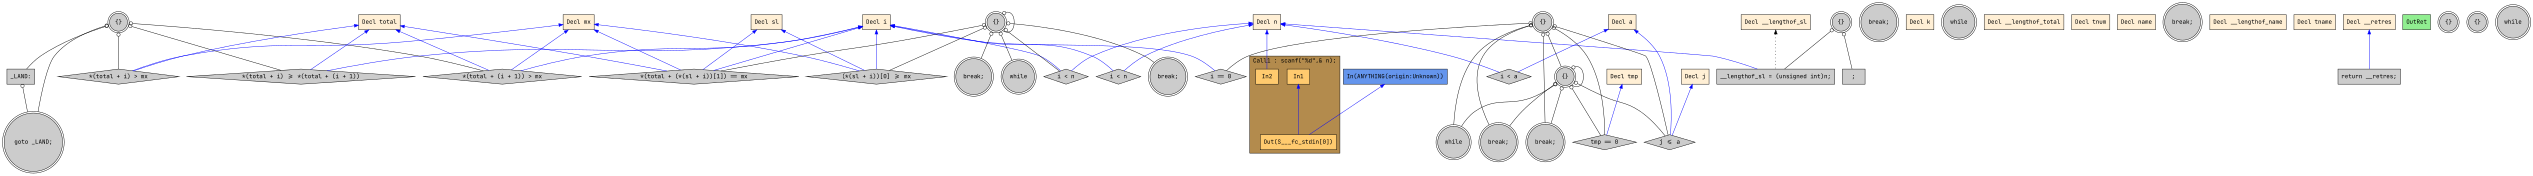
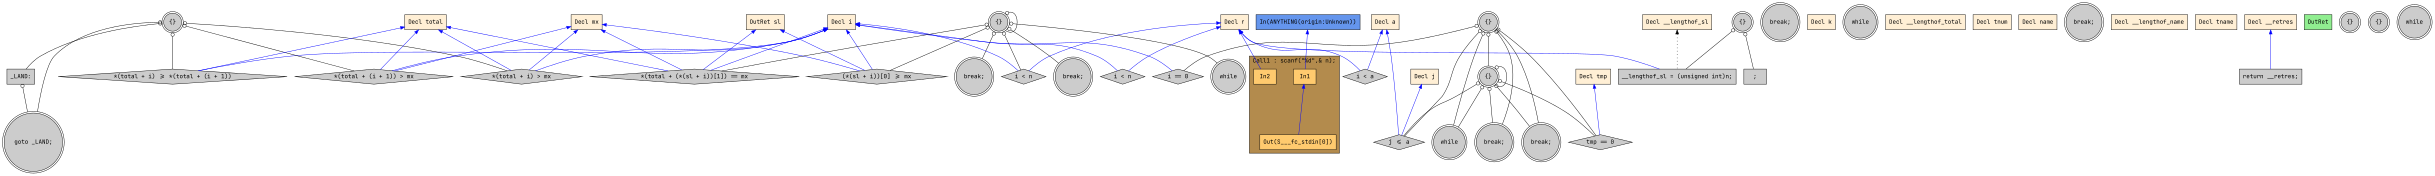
(767, 22) -> (765, 22)
none -> (680, 49)
(1345, 111) -> (1306, 52)
